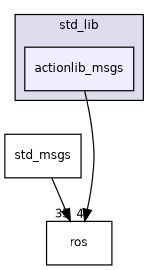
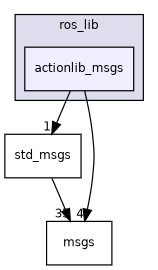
(79, 26) -> (79, 26)
none -> (63, 108)
(79, 243) -> (79, 243)
